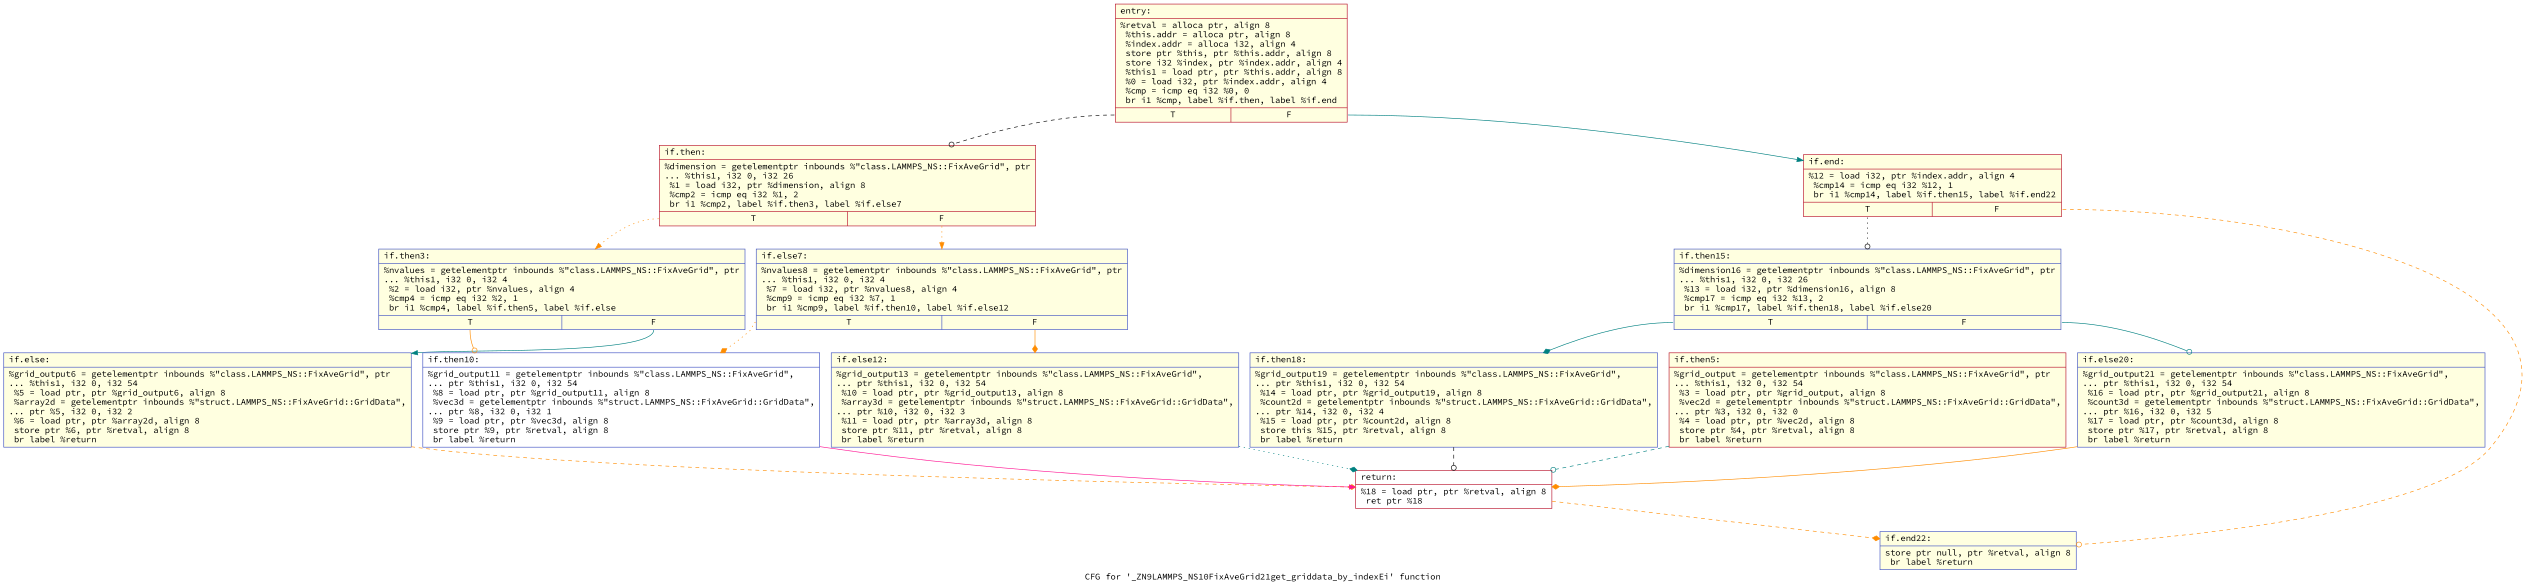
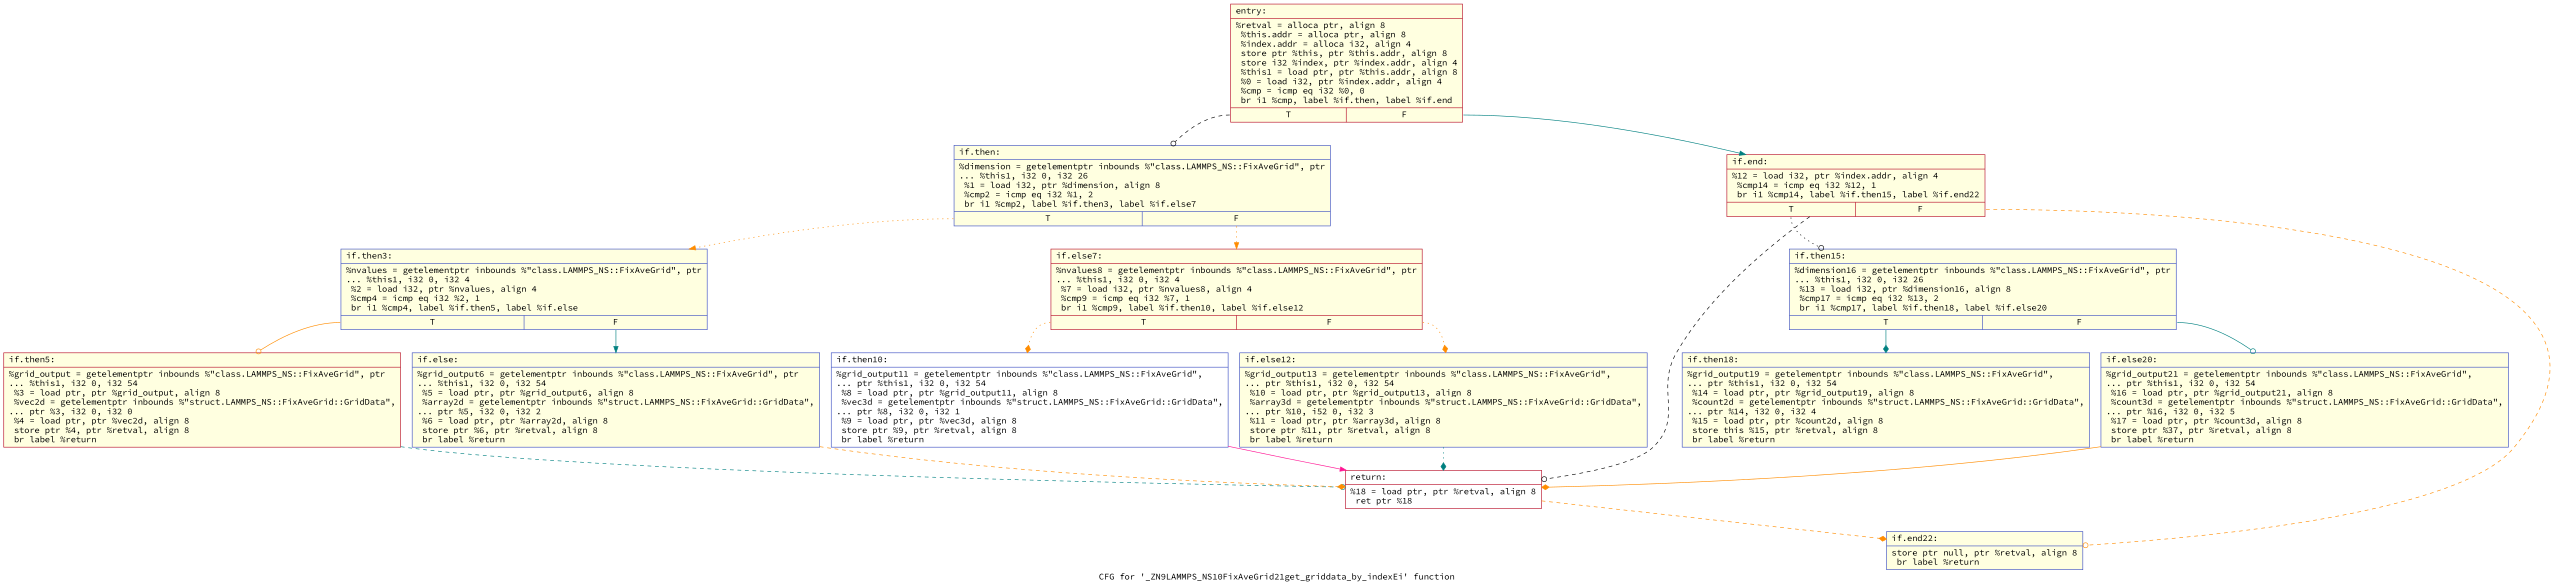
(848, 186) -> (1142, 186)
(942, 289) -> (1237, 289)
(1035, 338) -> (1438, 330)
(471, 339) -> (299, 331)
(901, 412) -> (1309, 412)
(2176, 430) -> (2199, 430)
(1454, 456) -> (1672, 362)
